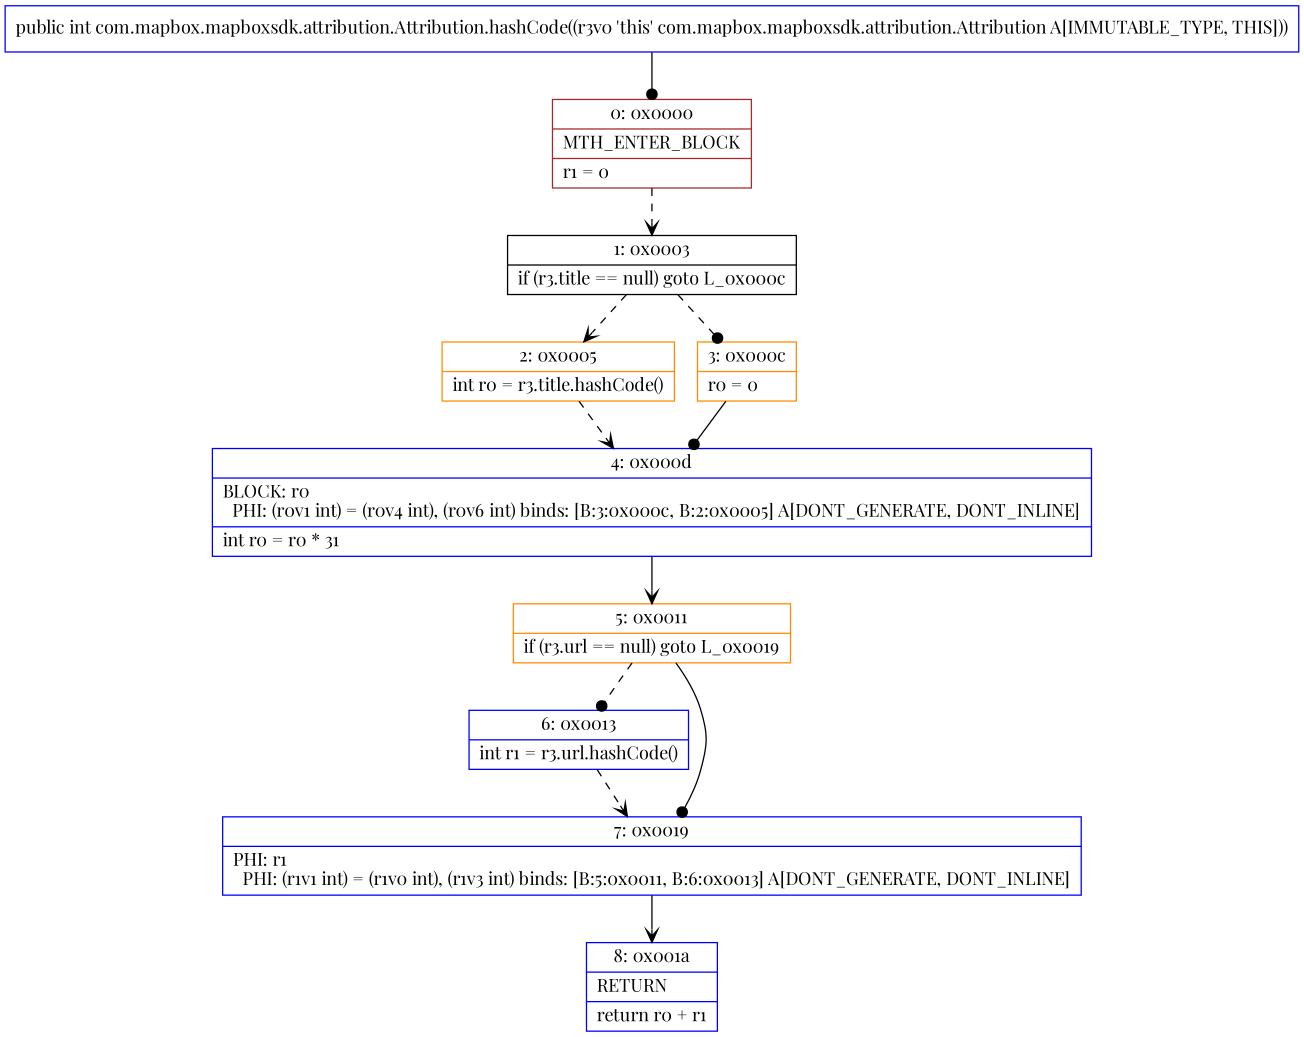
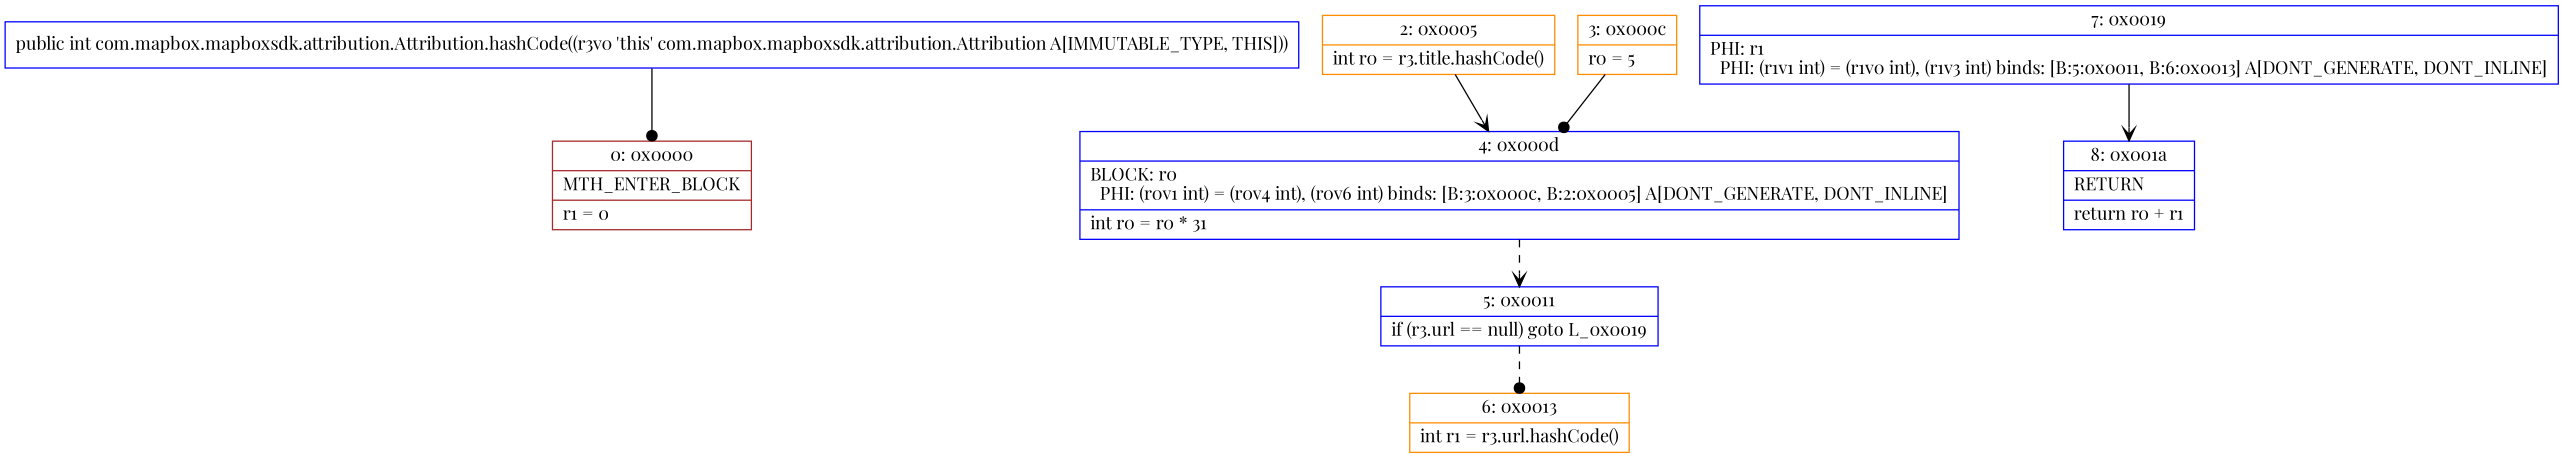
(652, 265) -> none
(733, 386) -> (1612, 59)
(592, 420) -> (1469, 97)
(652, 574) -> (1519, 257)
(652, 633) -> (1519, 316)
(706, 734) -> none
(579, 740) -> (1519, 423)
(609, 788) -> none
